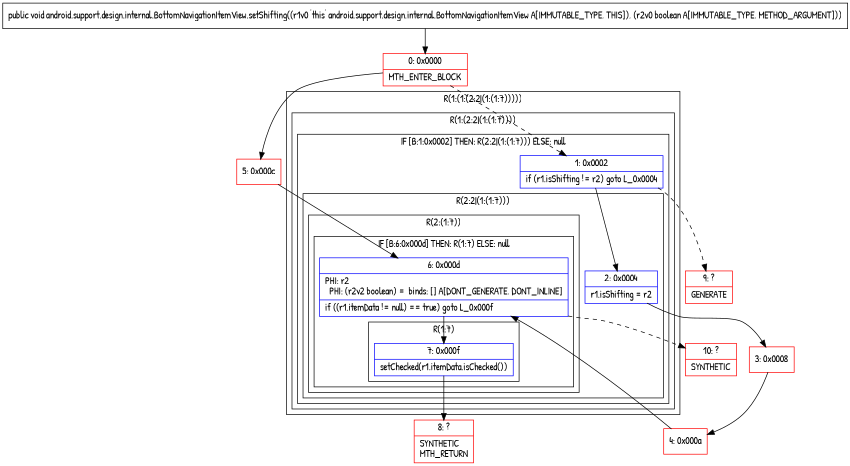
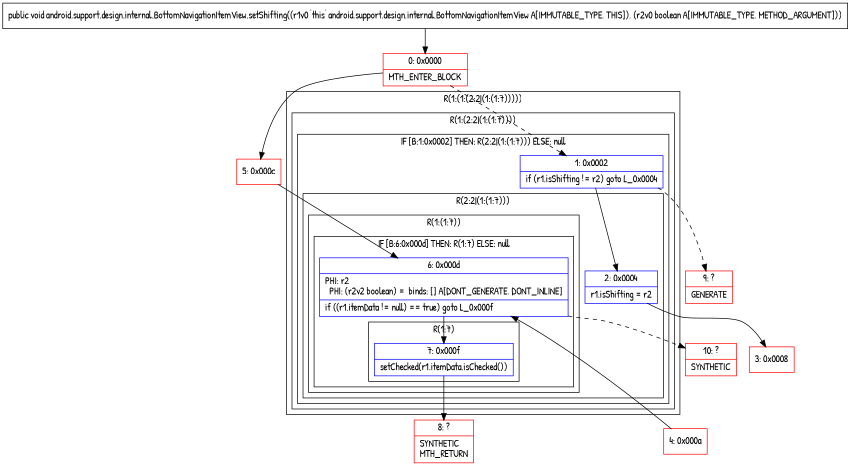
(444, 223) -> (444, 223)
(748, 409) -> none
